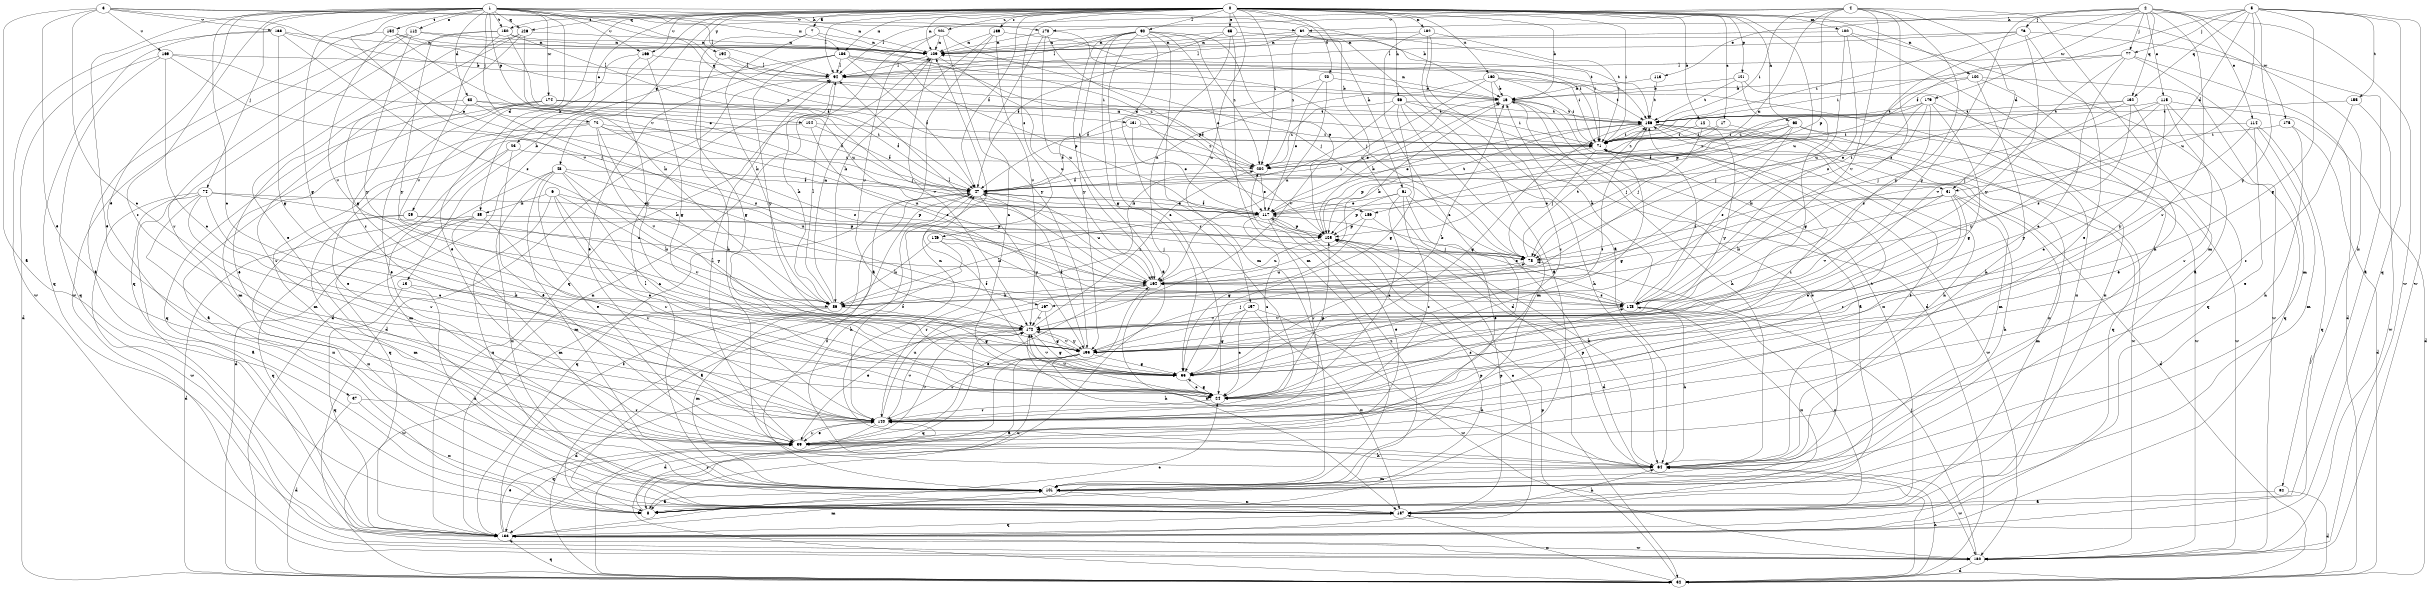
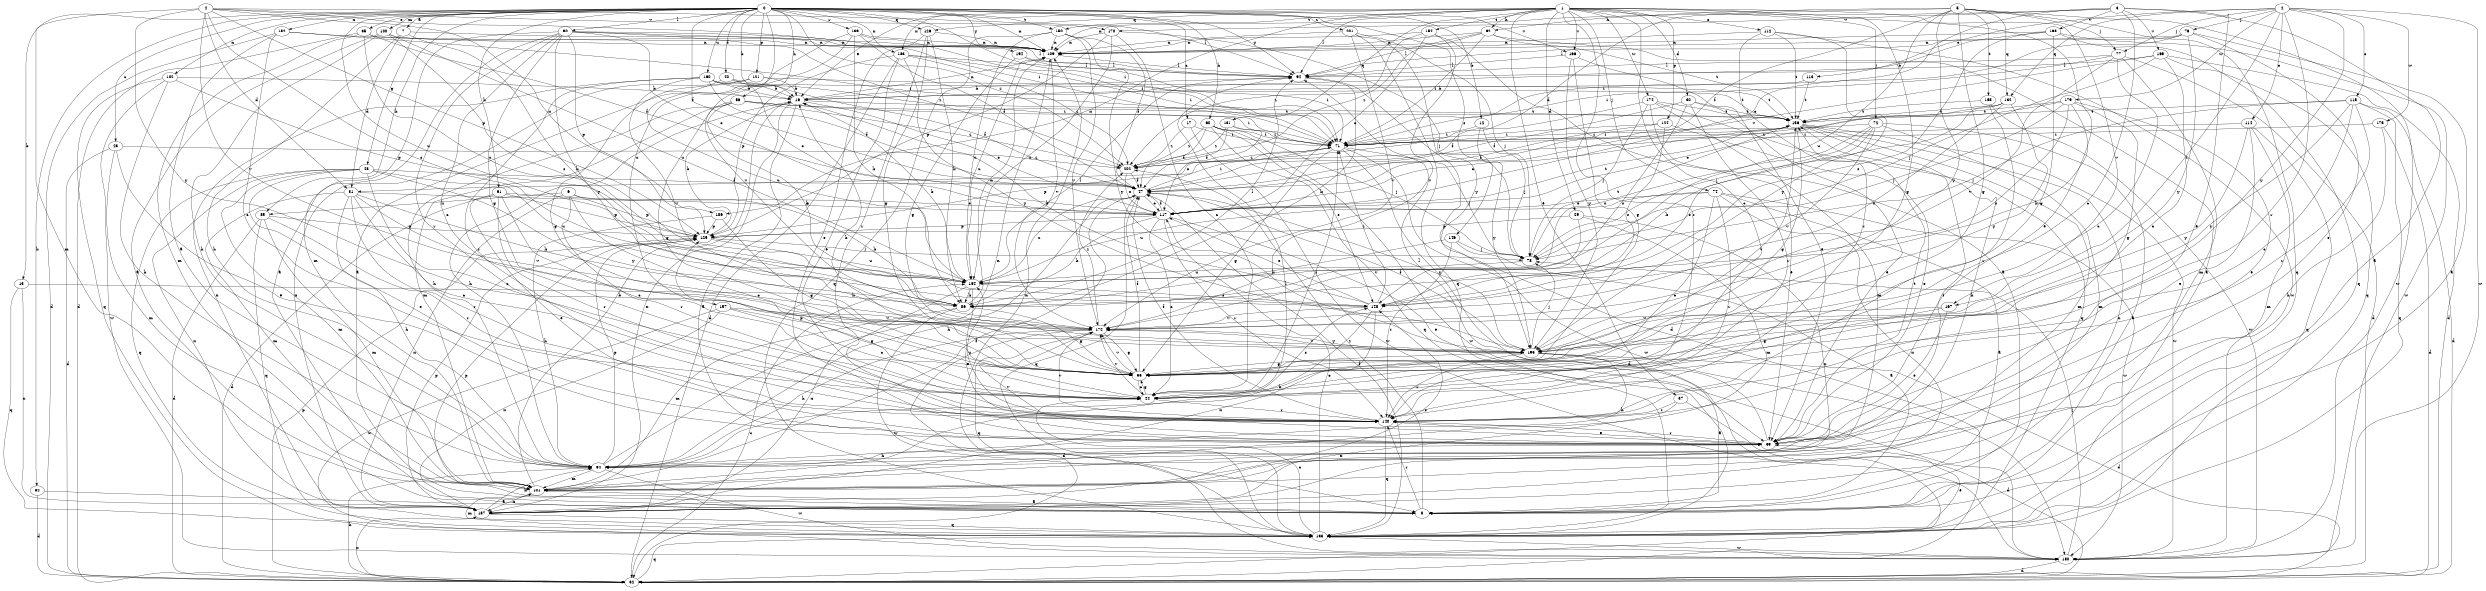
(826, 43) -> (1255, 43)
(1425, 54) -> (858, 54)
(912, 114) -> (983, 102)
